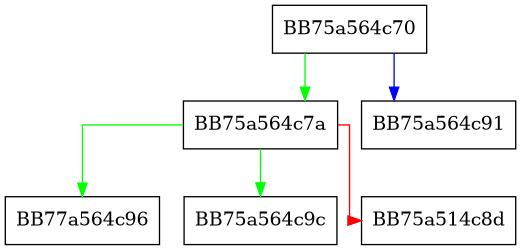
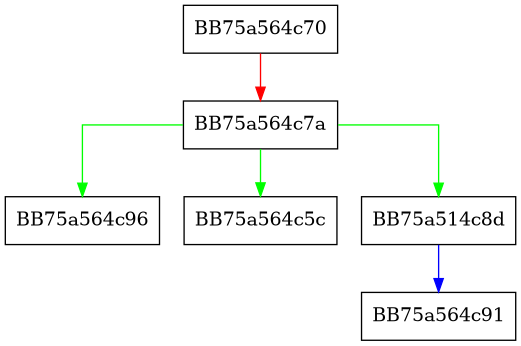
(305, 70) -> (261, 70)
(394, 70) -> (439, 262)
(350, 168) -> (417, 125)
(82, 221) -> (82, 221)
(261, 221) -> (261, 221)
